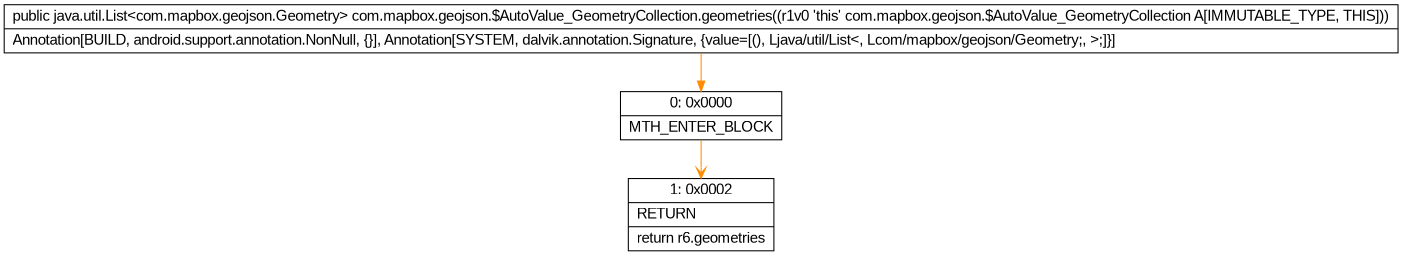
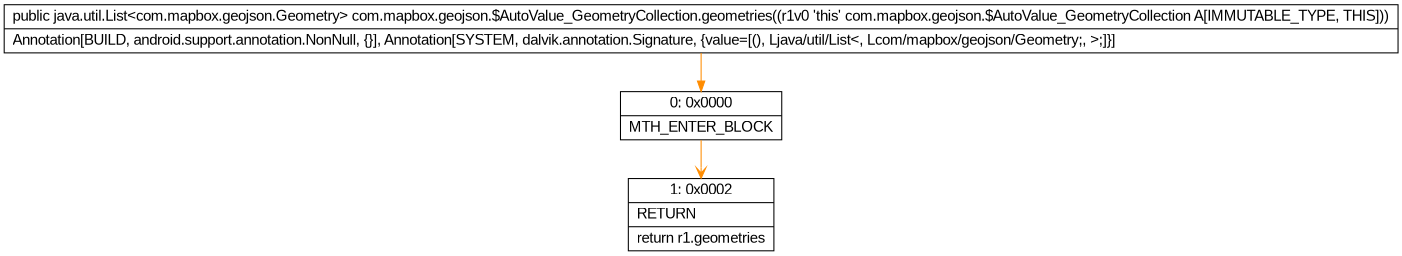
(701, 238) -> (701, 238)
